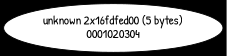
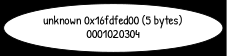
(113, 28) -> (113, 28)
